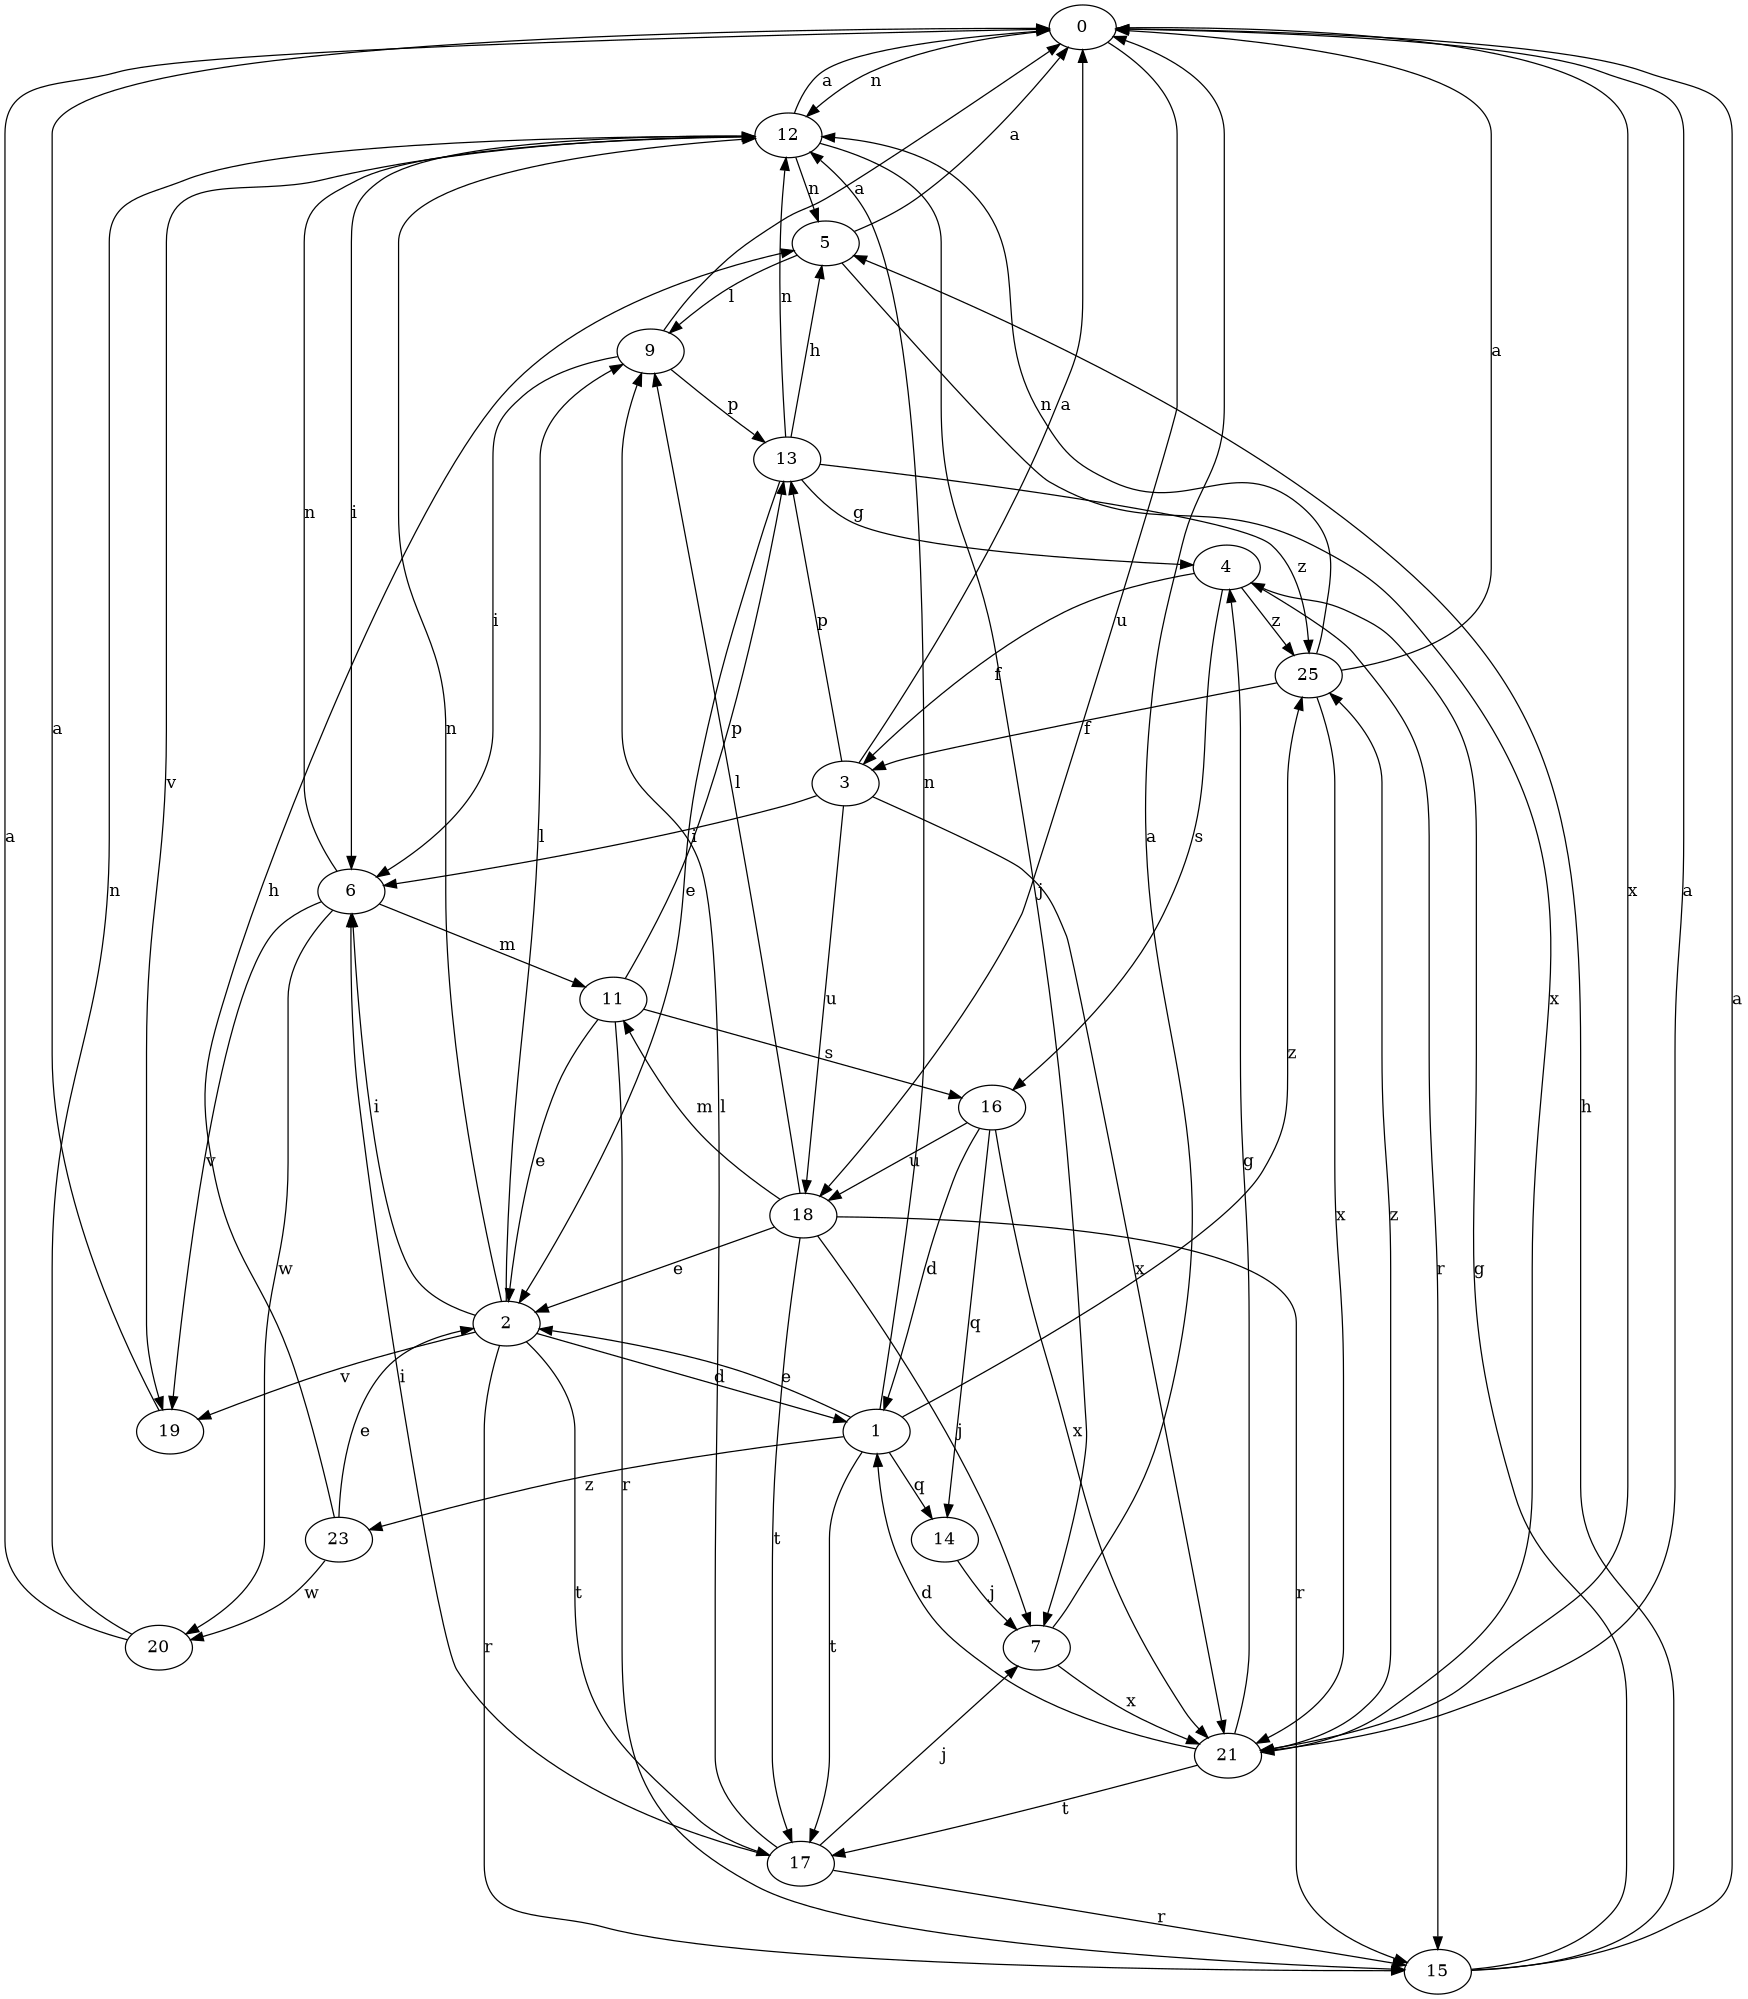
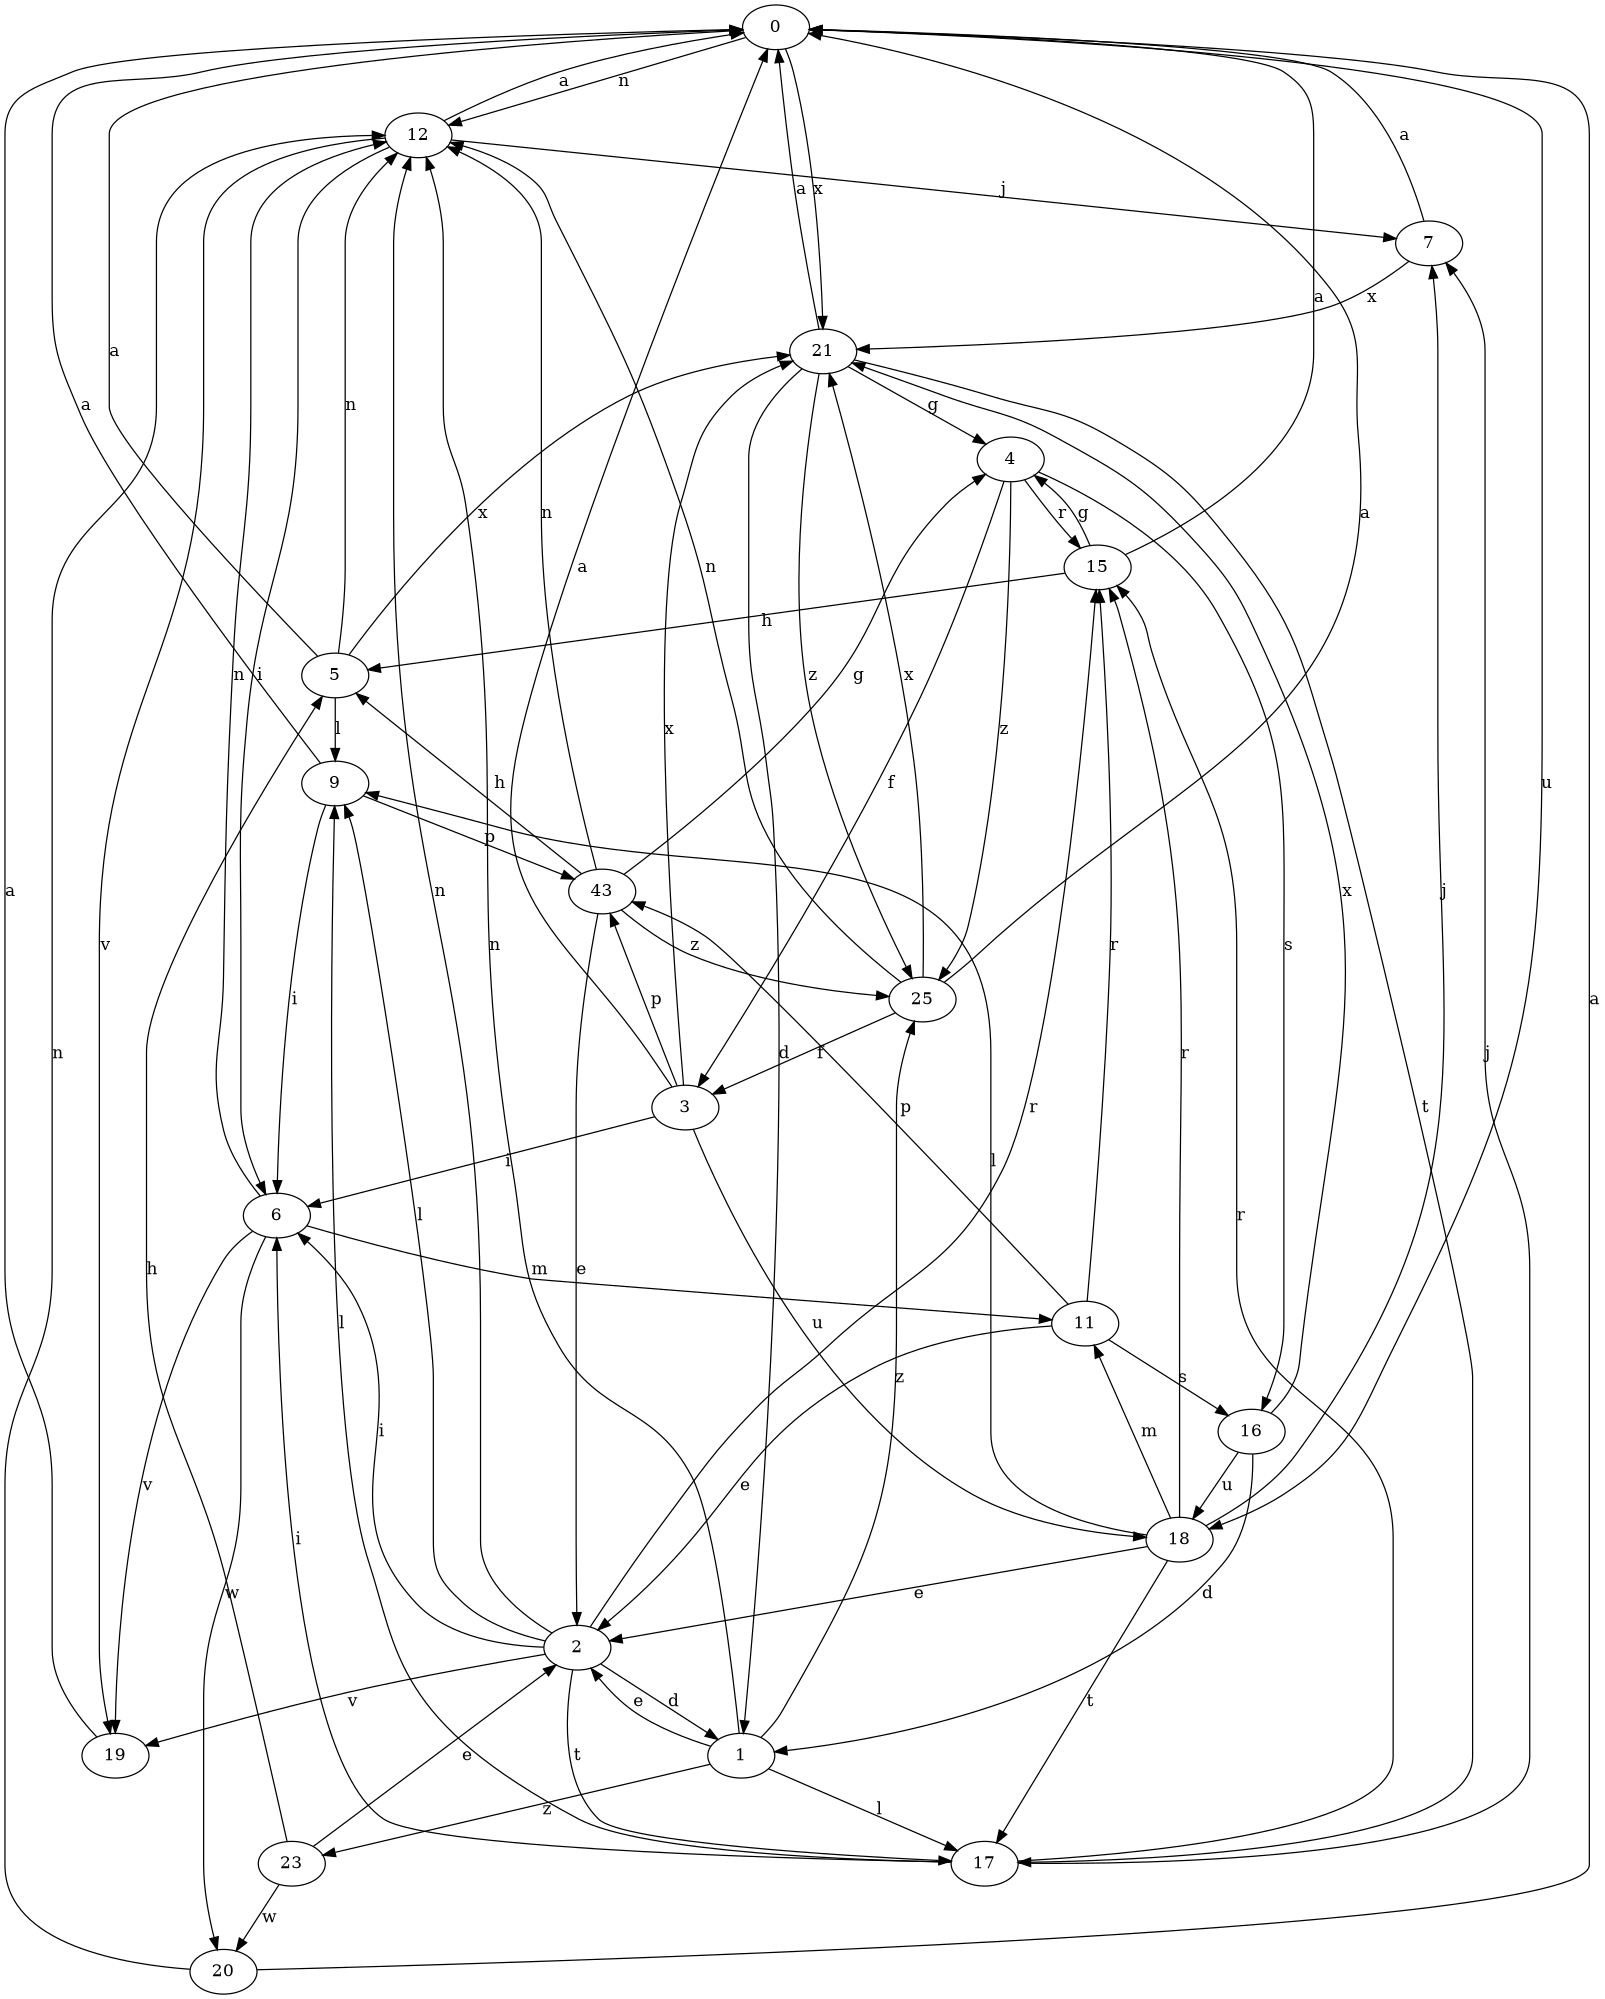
(805, 183) -> (345, 401)
(787, 459) -> (602, 892)
(945, 1540) -> none
(834, 1648) -> (880, 1810)
